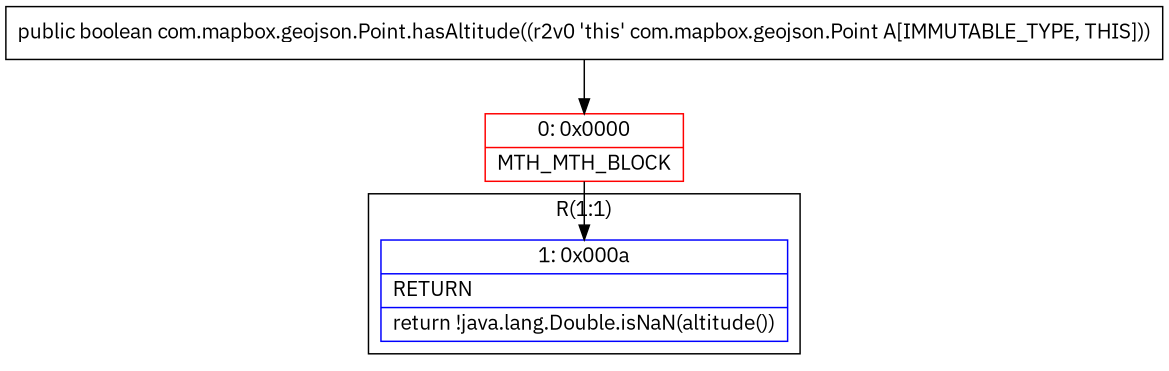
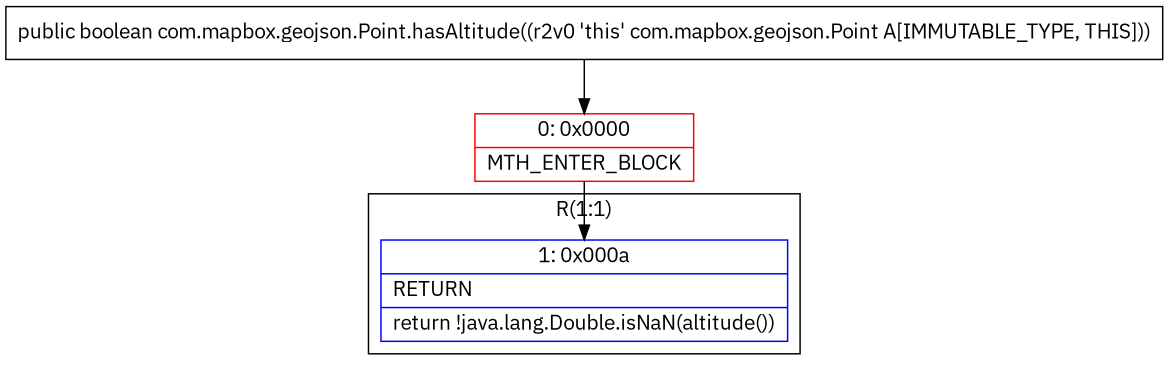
(584, 164) -> (584, 164)
